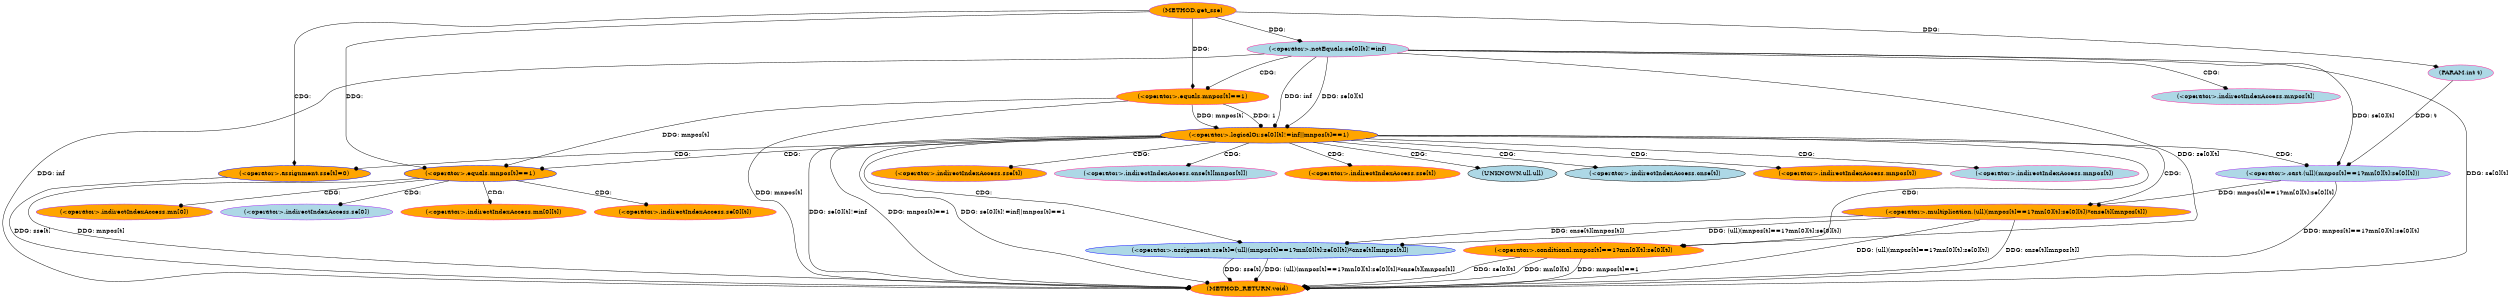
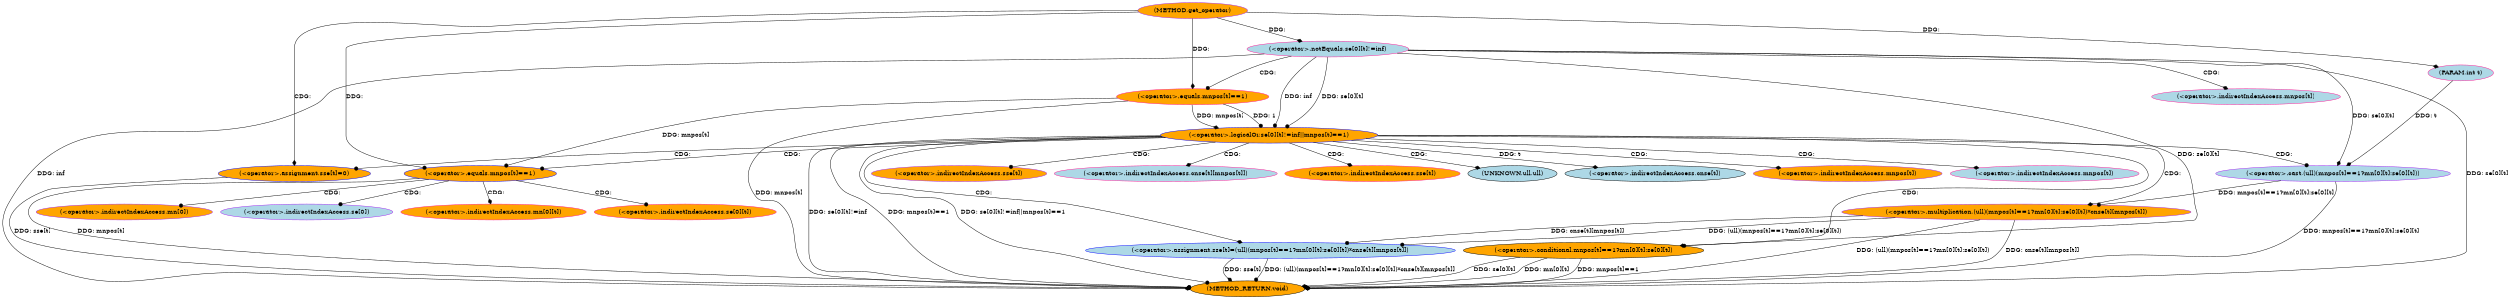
(1193, 11) -> (1193, 11)
(1509, 154) -> (1510, 154)
(1584, 250) -> (1584, 250)
(1247, 289) -> (1247, 289)
